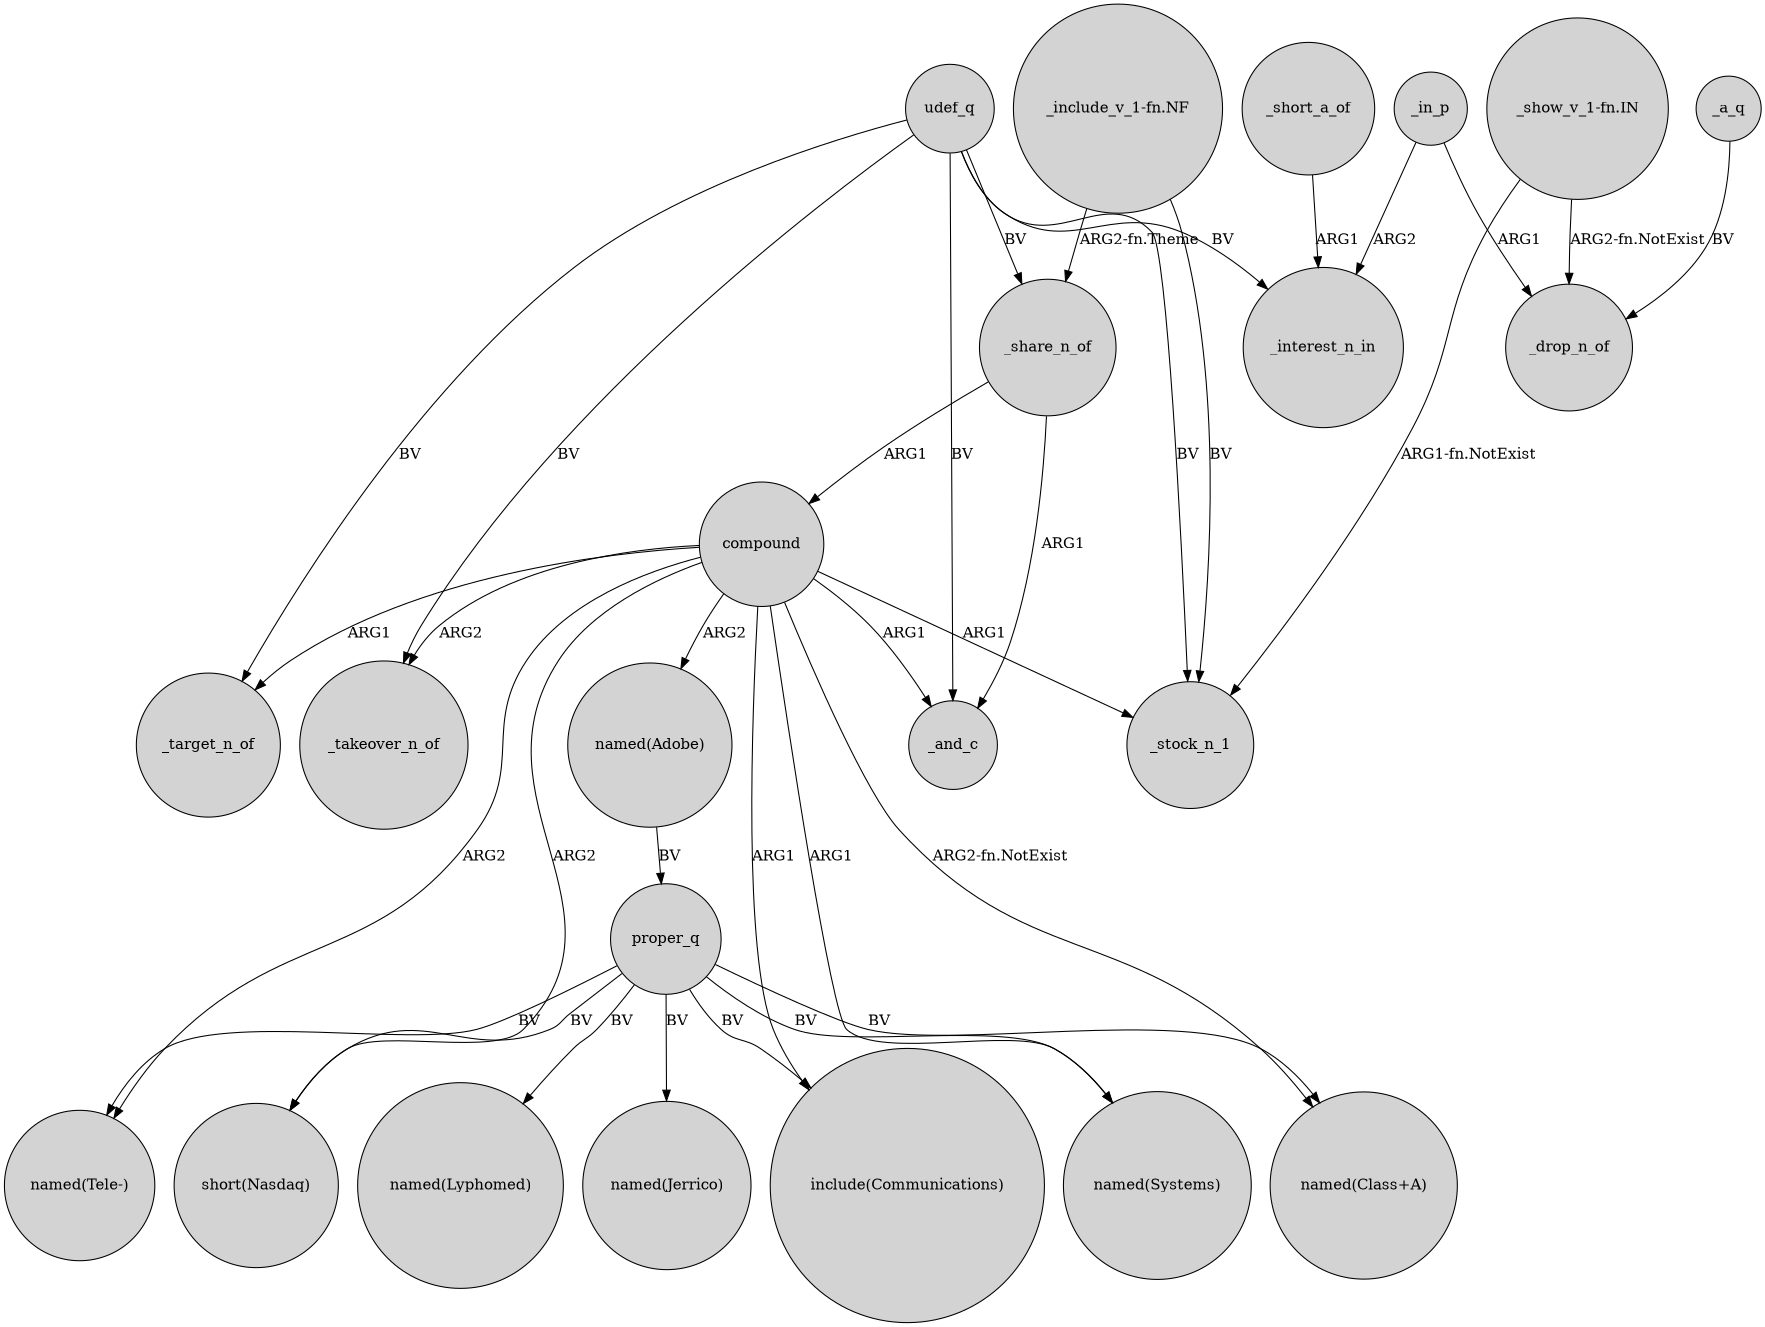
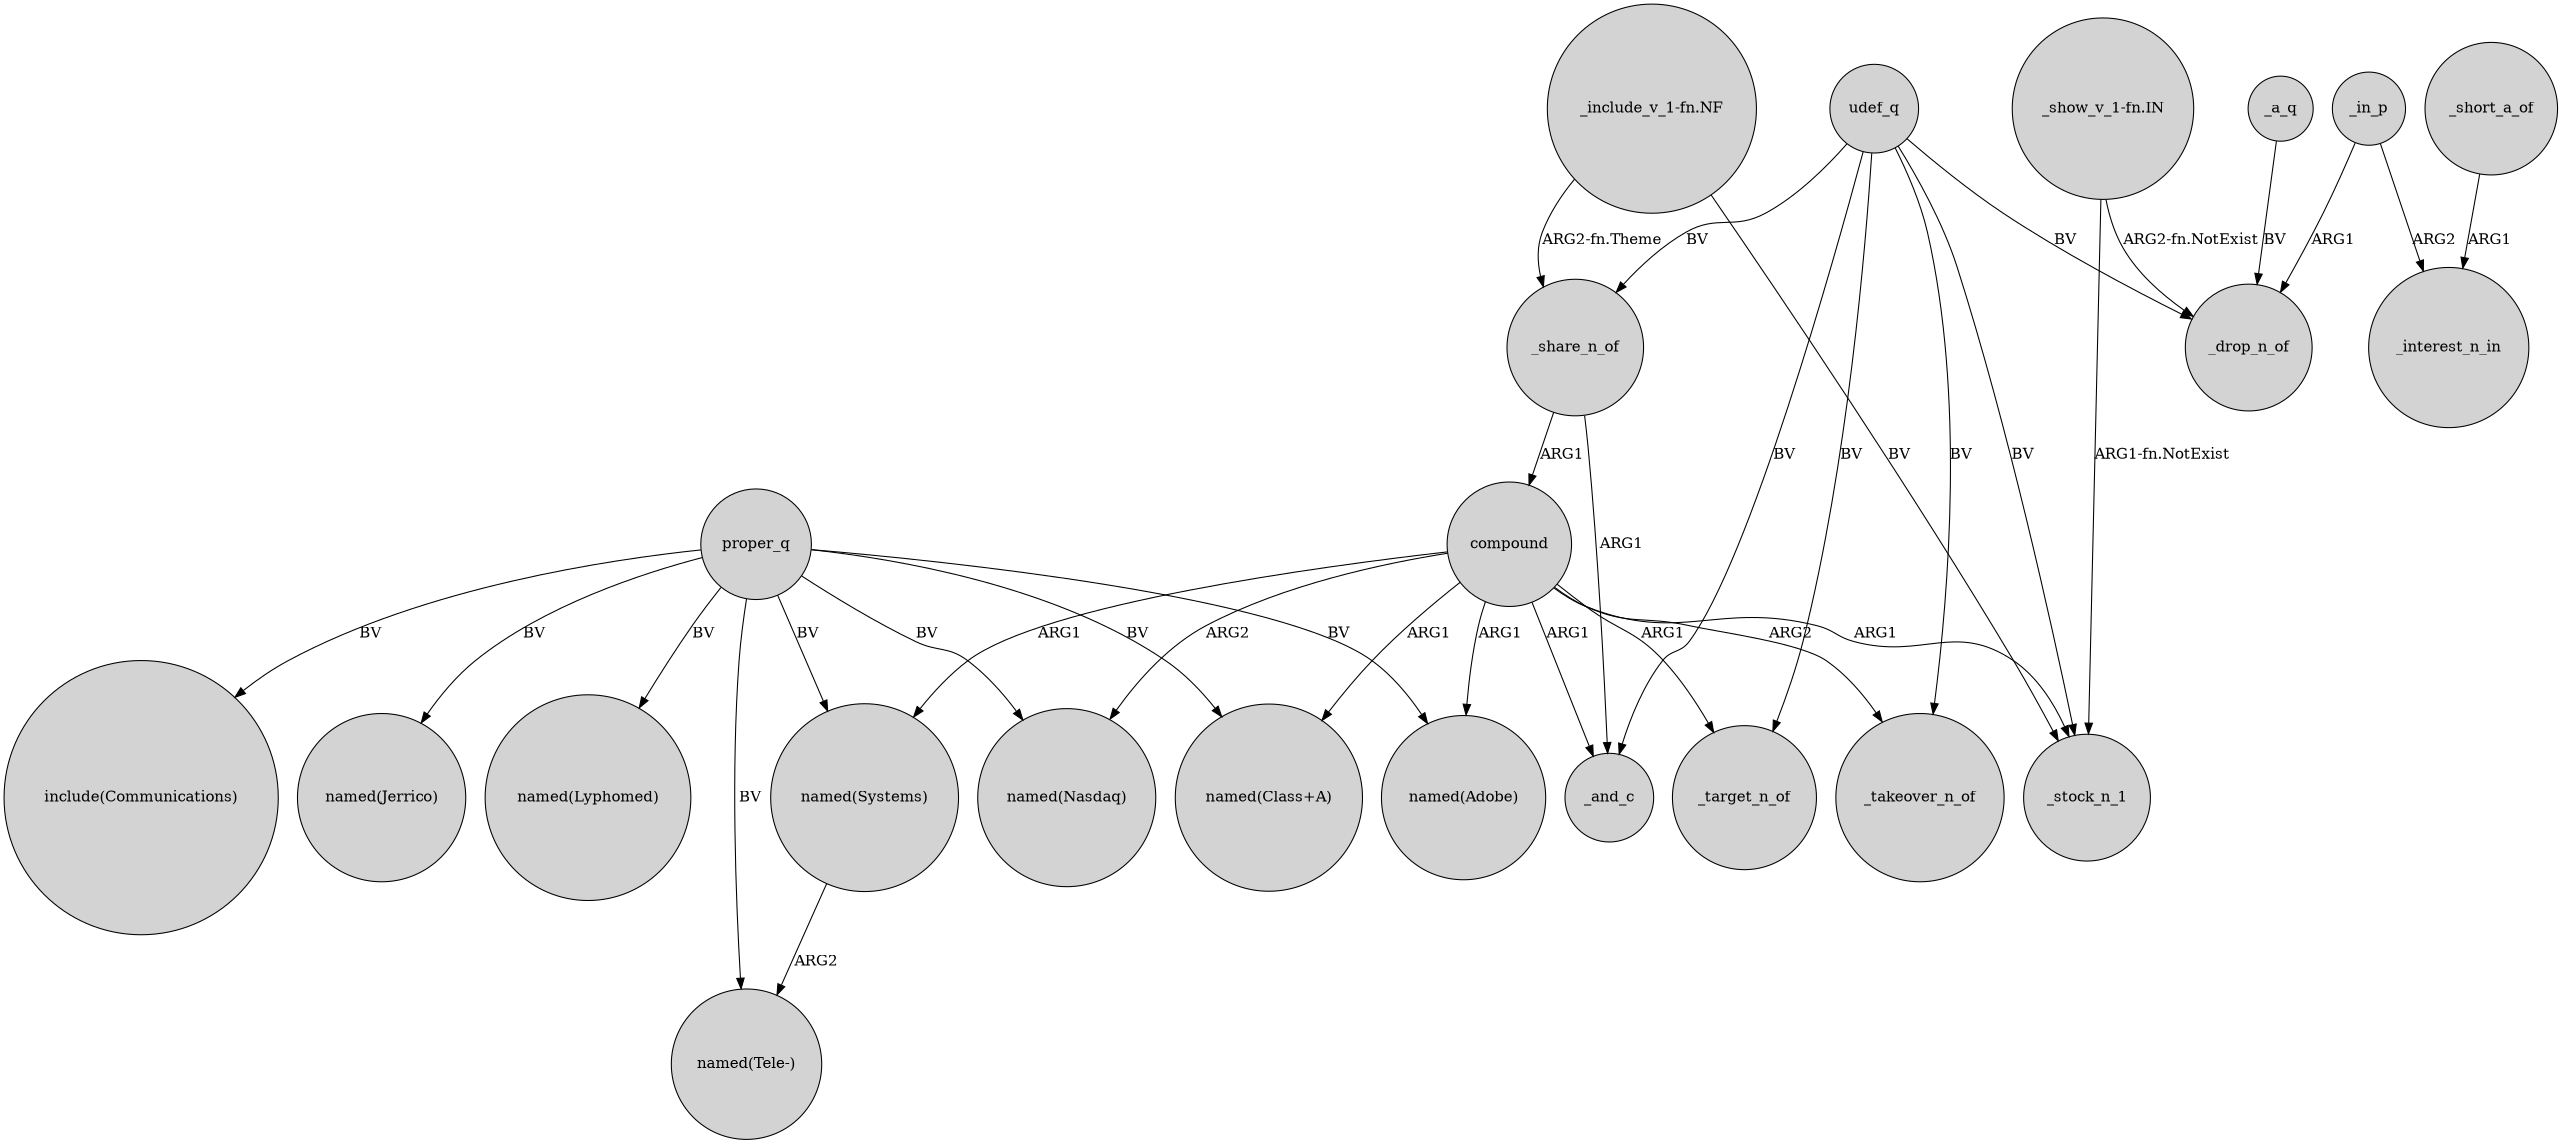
(1100, 226) -> (2038, 235)
(725, 634) -> (1500, 634)
(752, 848) -> none
(659, 850) -> (1133, 589)
(1000, 857) -> (1429, 634)
(453, 859) -> (804, 934)
(256, 1186) -> (1067, 798)
